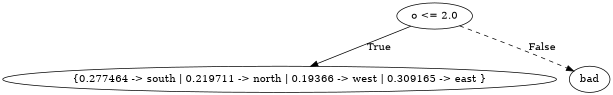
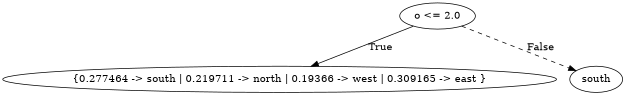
(590, 79) -> (596, 79)
